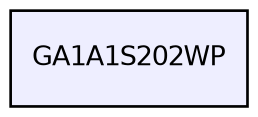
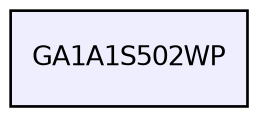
(129, 59) -> (129, 59)
